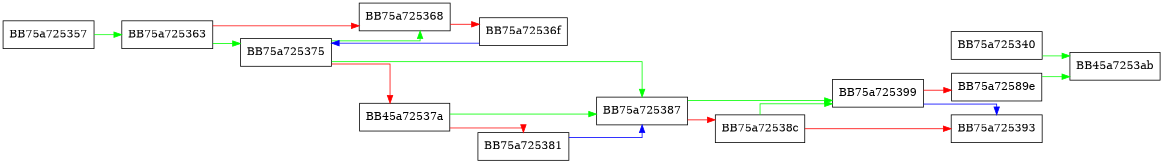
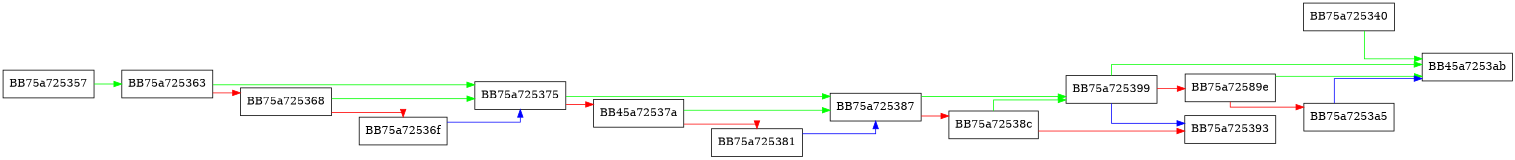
(377, 41) -> (399, 99)
none -> (1257, 64)
none -> (1349, 117)
